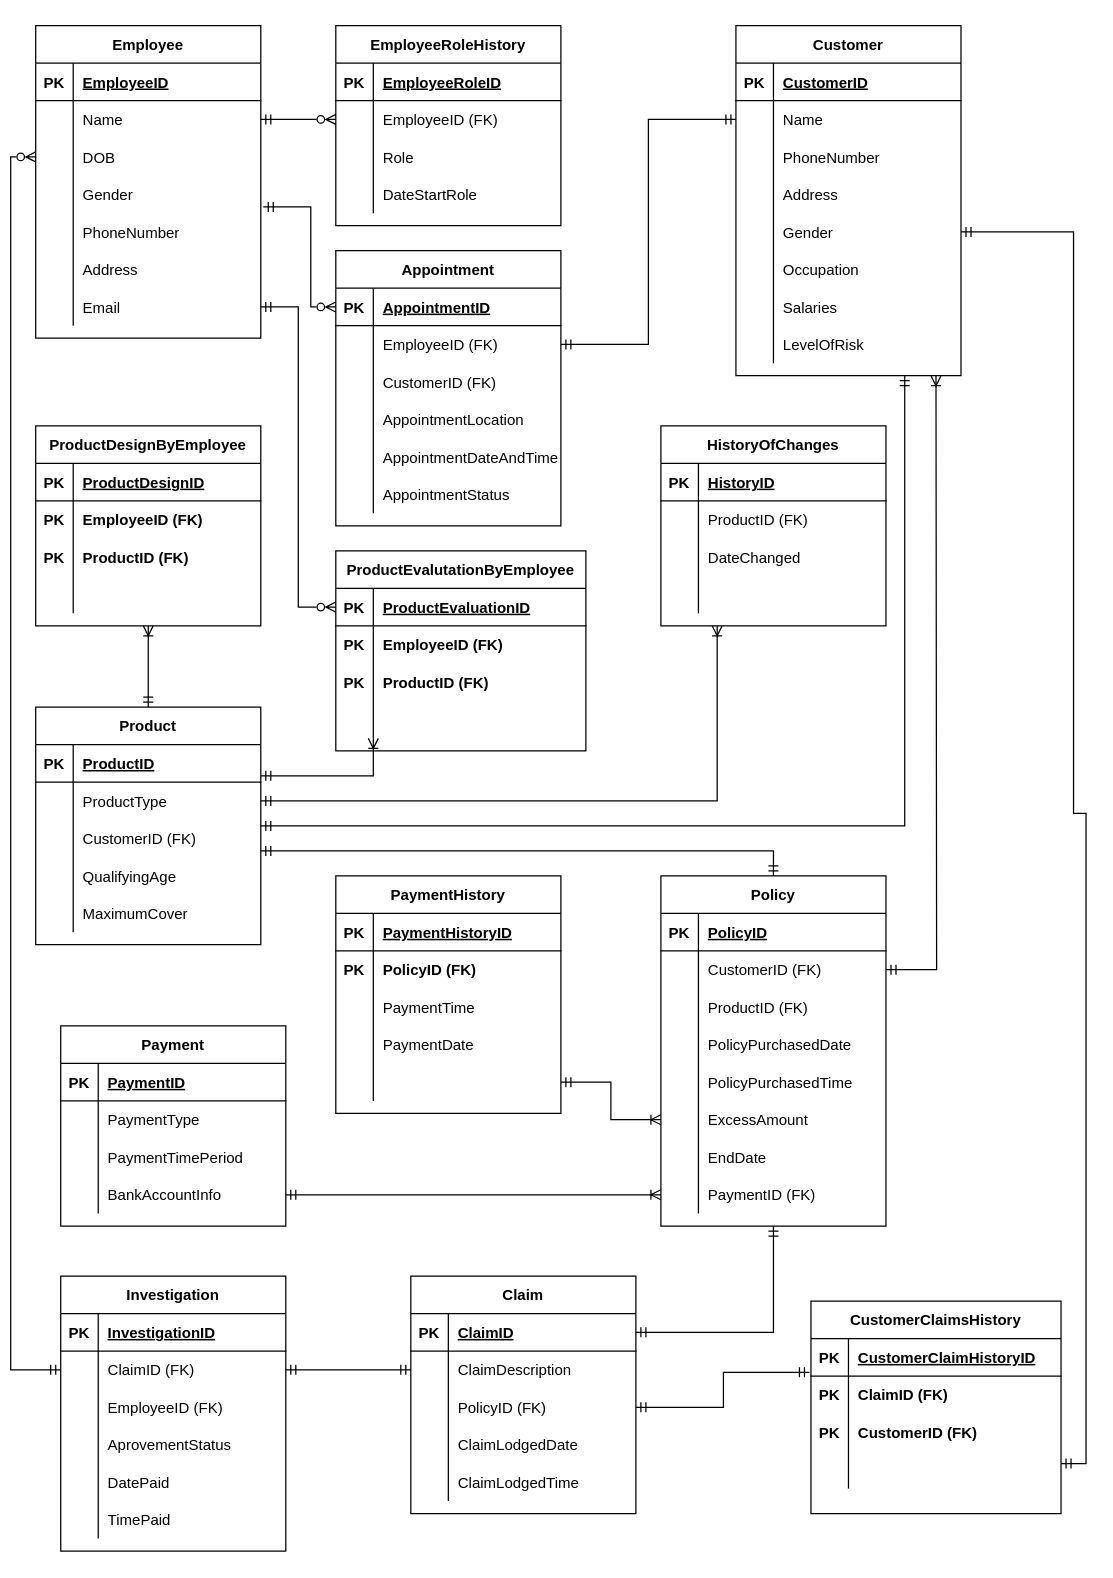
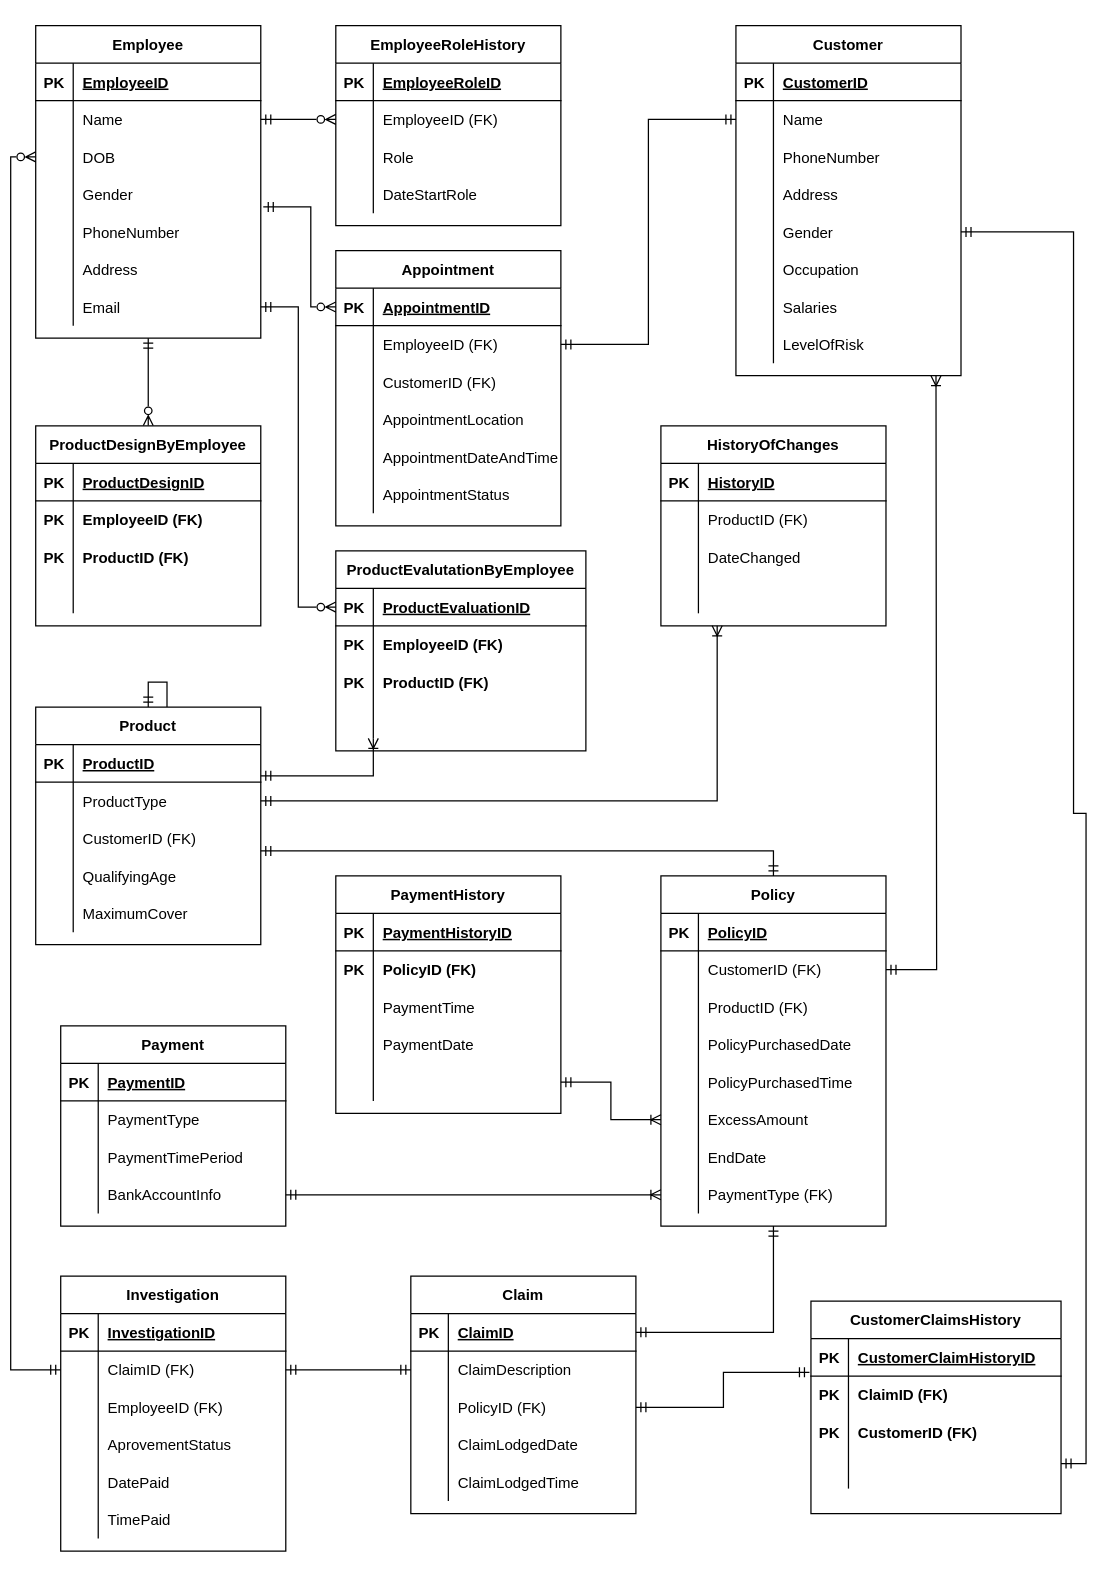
none -> (148, 373)
(148, 656) -> (167, 684)
(807, 826) -> none
(764, 1195) -> (773, 1195)
